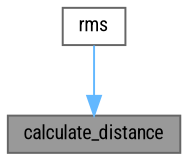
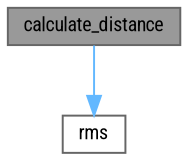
(94, 71) -> (94, 71)
